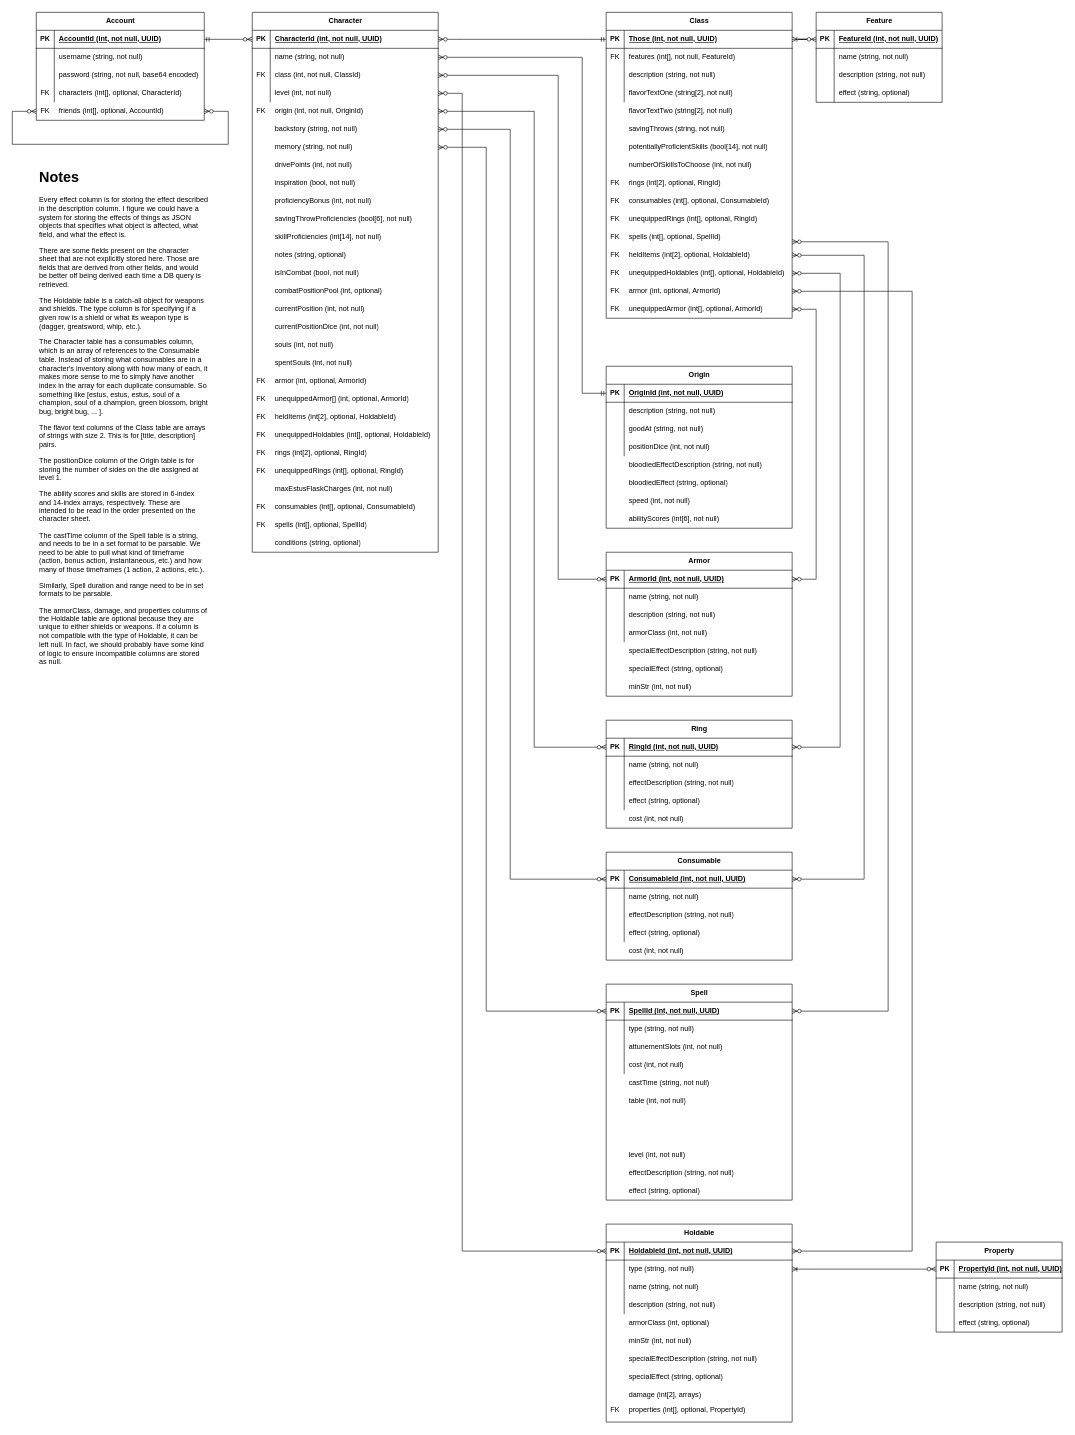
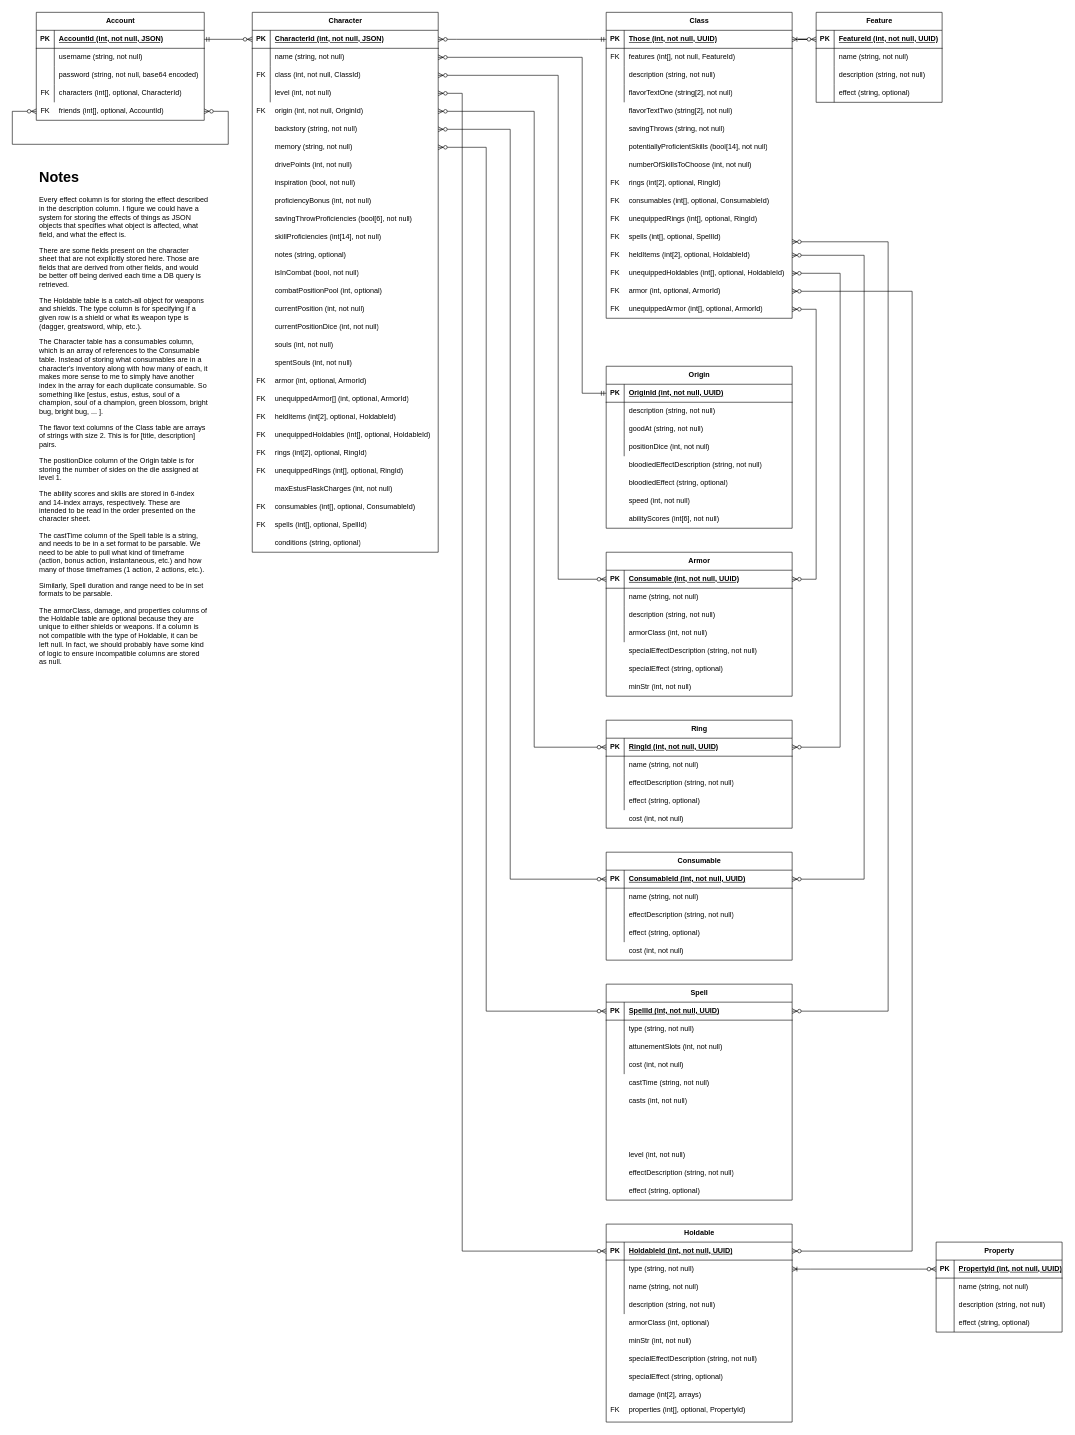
(113, 39) -> (113, 39)
(333, 39) -> (333, 39)
(679, 579) -> (684, 579)
(664, 1101) -> (665, 1101)
